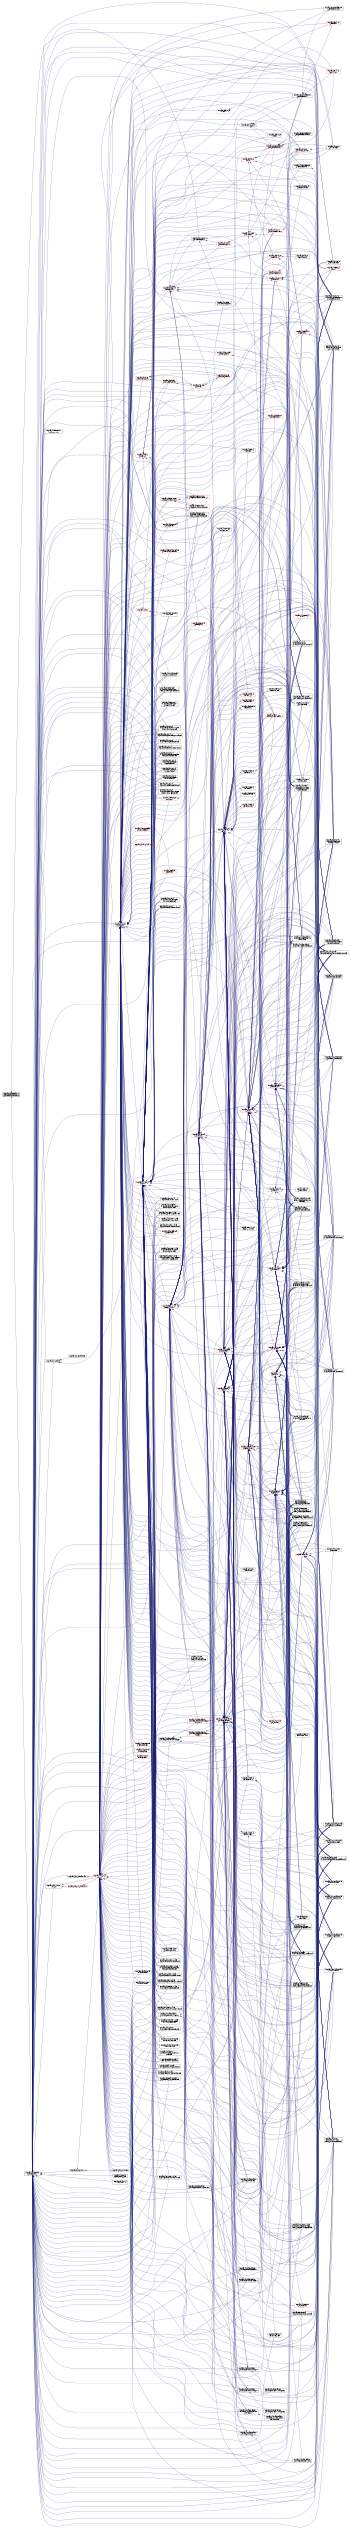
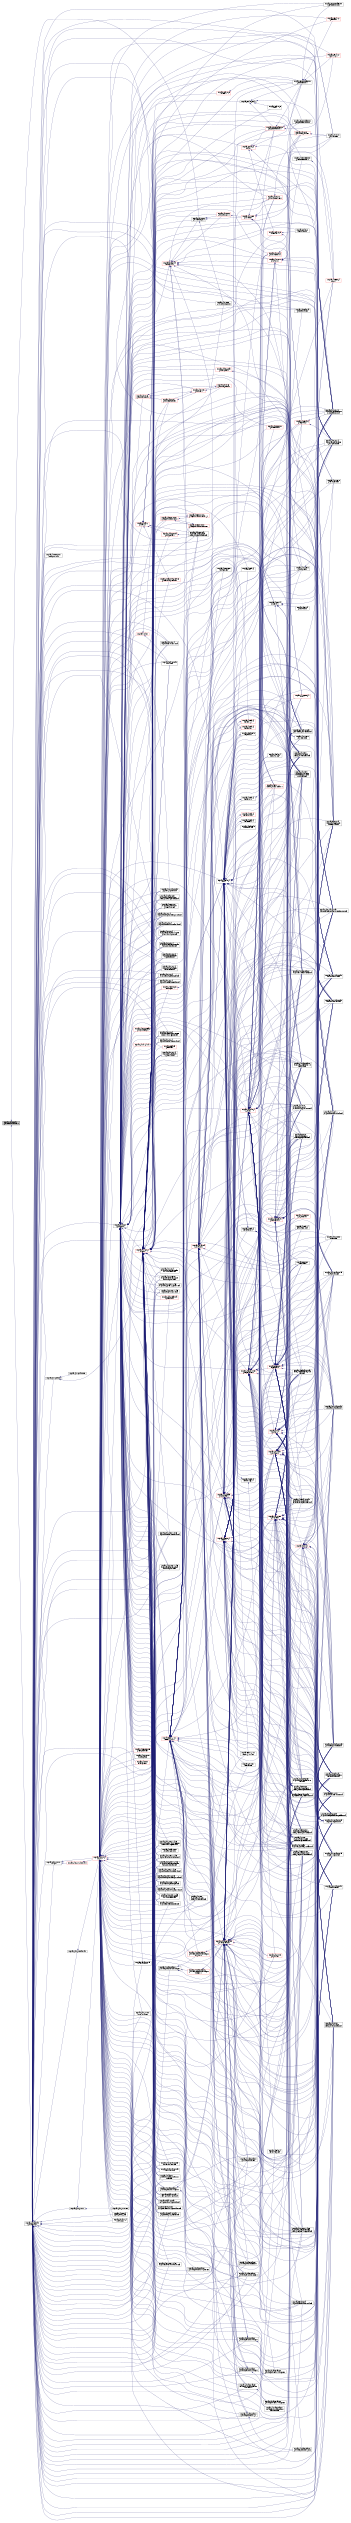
(199, 624) -> none
(275, 1374) -> (275, 1432)
(170, 1987) -> (170, 1883)
